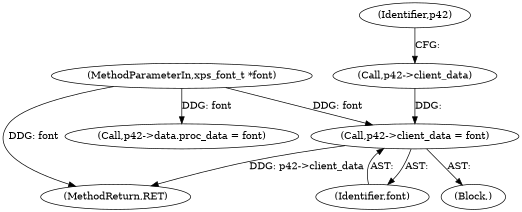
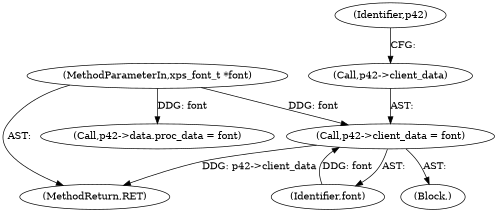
(430, 106) -> (404, 106)
(34, 136) -> (21, 136)
(384, 167) -> (347, 167)
